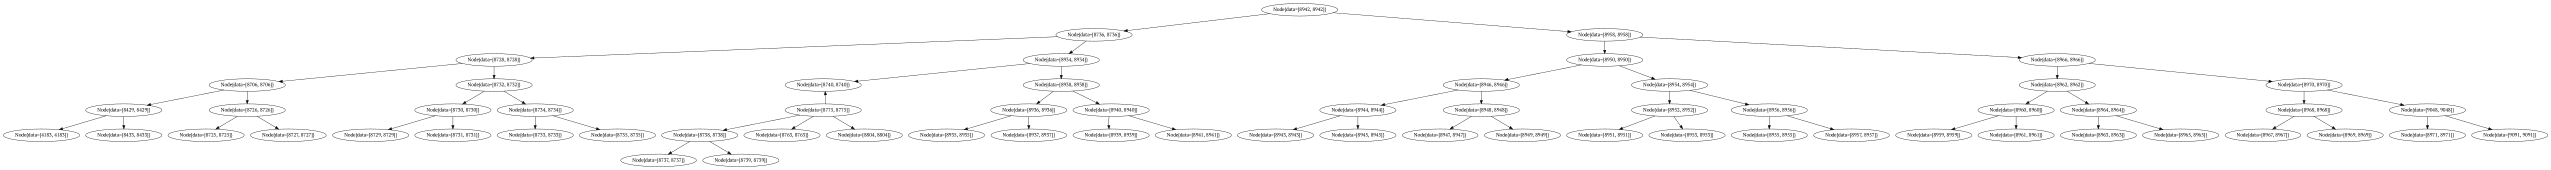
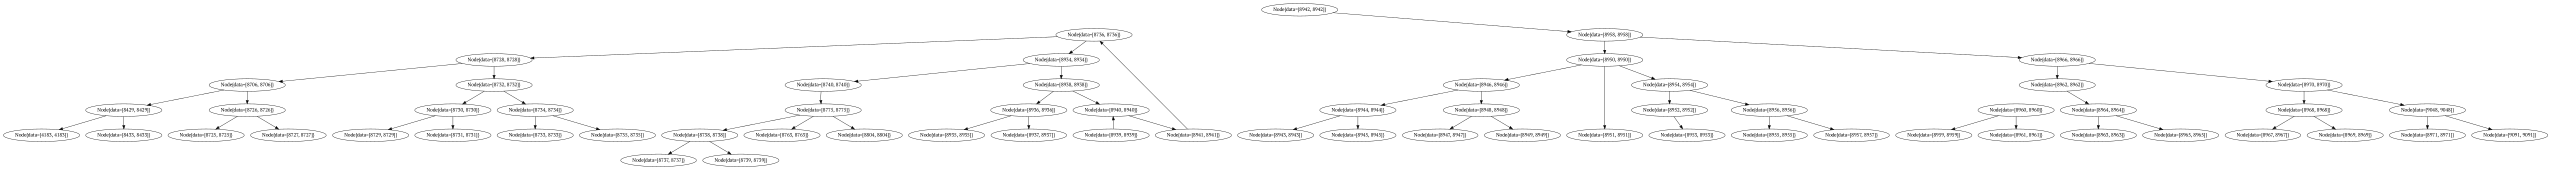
(1199, 22) -> (1145, 86)
(2038, 97) -> none
(825, 99) -> (821, 96)
(1109, 121) -> (1113, 124)
(1639, 122) -> (1605, 96)
